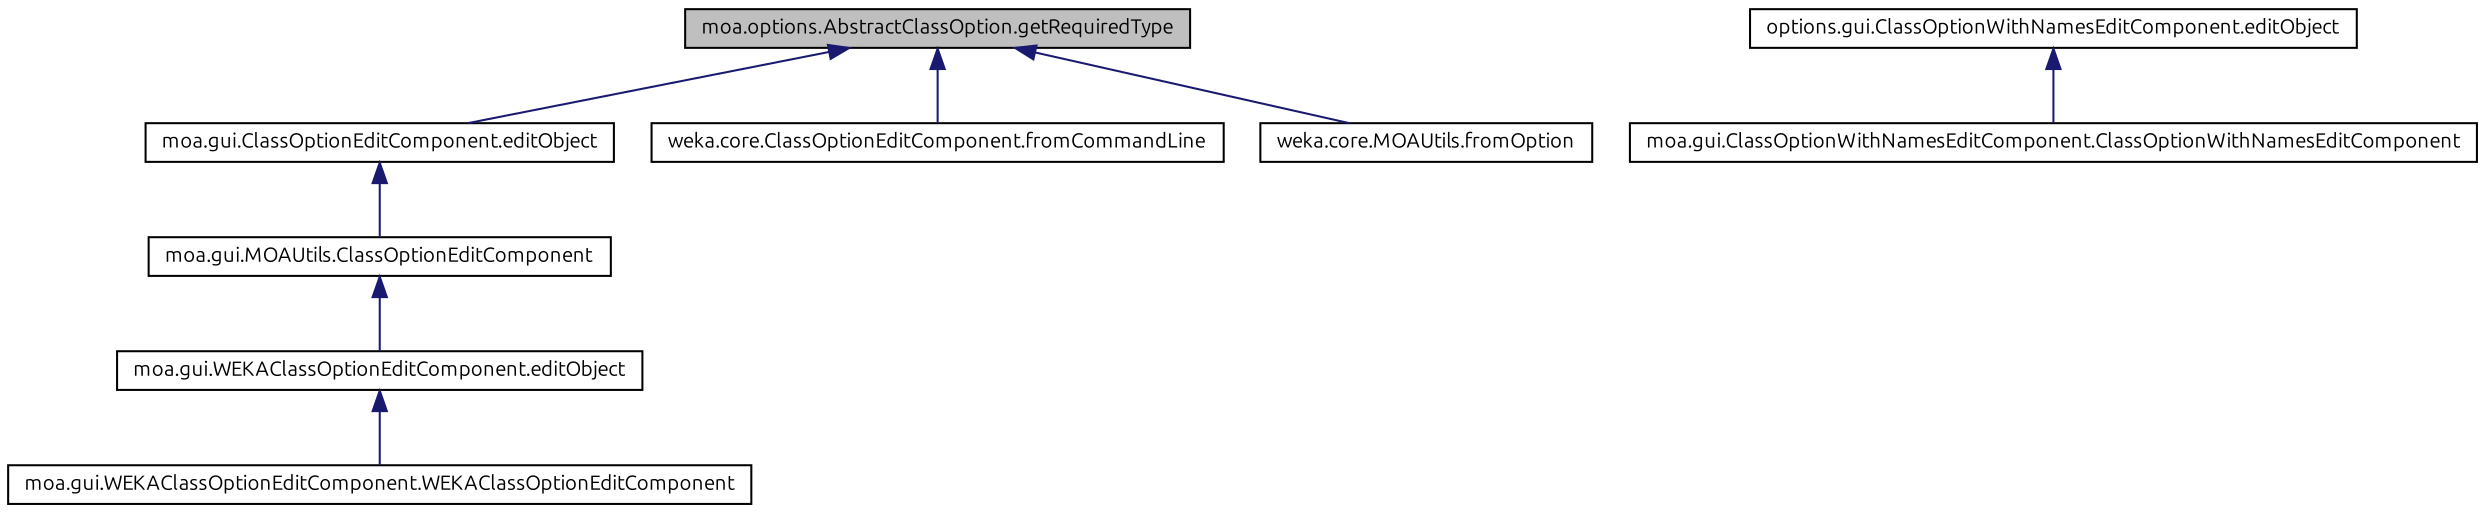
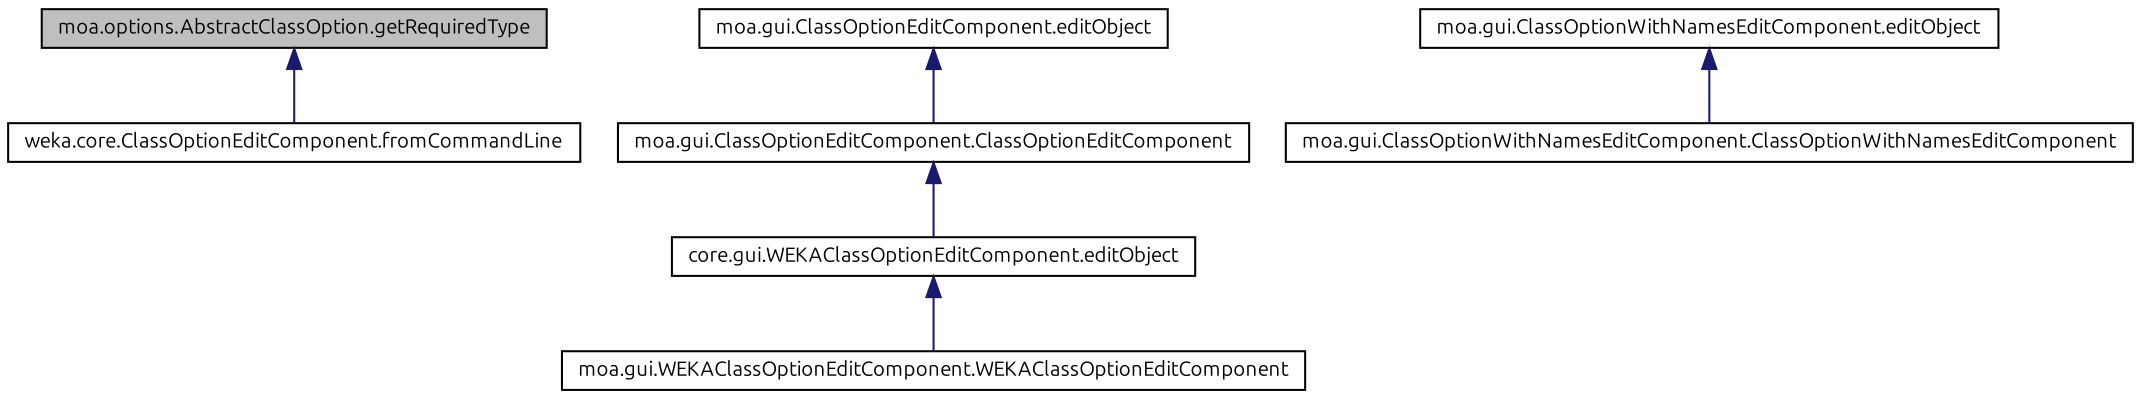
(2053, 29) -> (1709, 29)
(648, 88) -> none
(1426, 143) -> none
(380, 257) -> (934, 143)
(380, 371) -> (934, 257)
